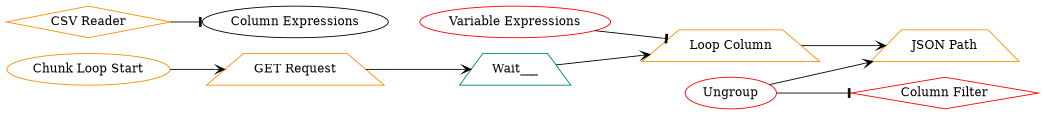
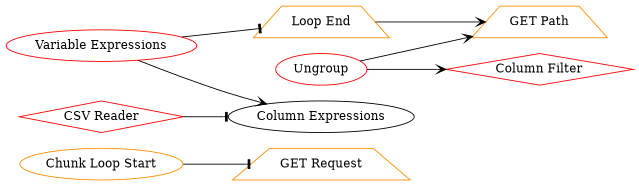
(88, 22) -> (101, 117)
(731, 46) -> (321, 22)
(945, 46) -> (539, 22)
(193, 69) -> (215, 164)
(515, 69) -> none
none -> (197, 83)
(812, 93) -> (402, 69)
